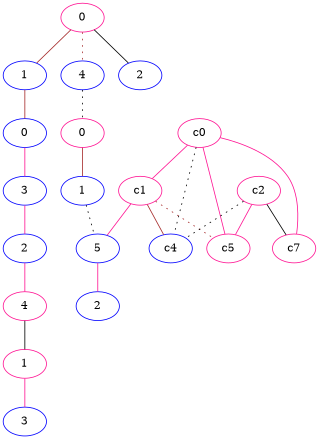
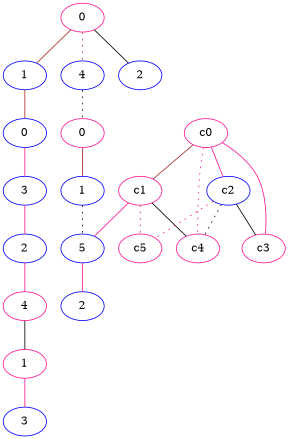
(170, 162) -> (173, 162)
(185, 191) -> (199, 191)
(214, 191) -> (217, 162)
(259, 191) -> (228, 191)
(155, 220) -> (169, 219)
(244, 220) -> (184, 220)
(171, 248) -> (198, 248)
(294, 248) -> (264, 248)
